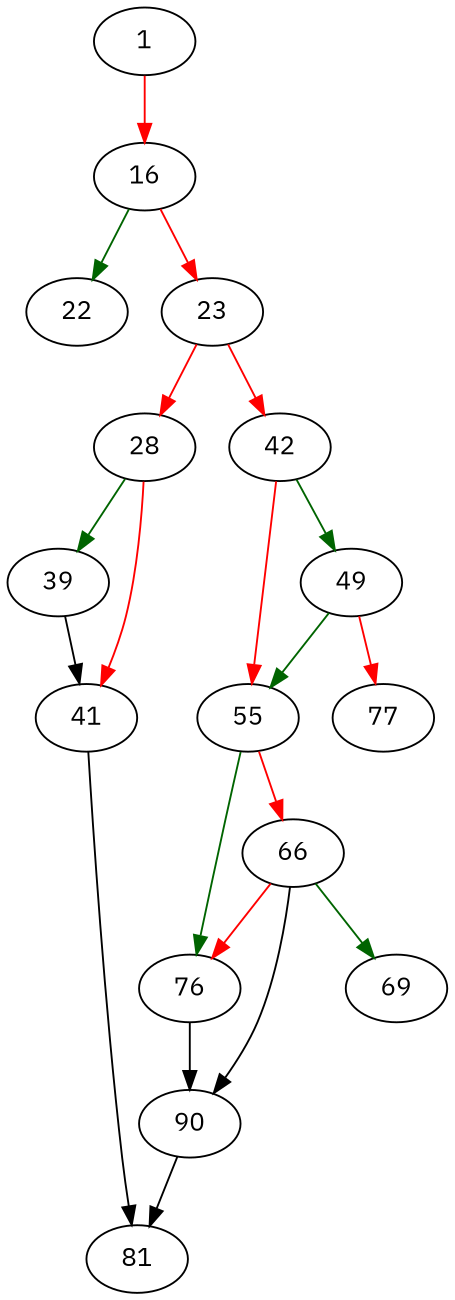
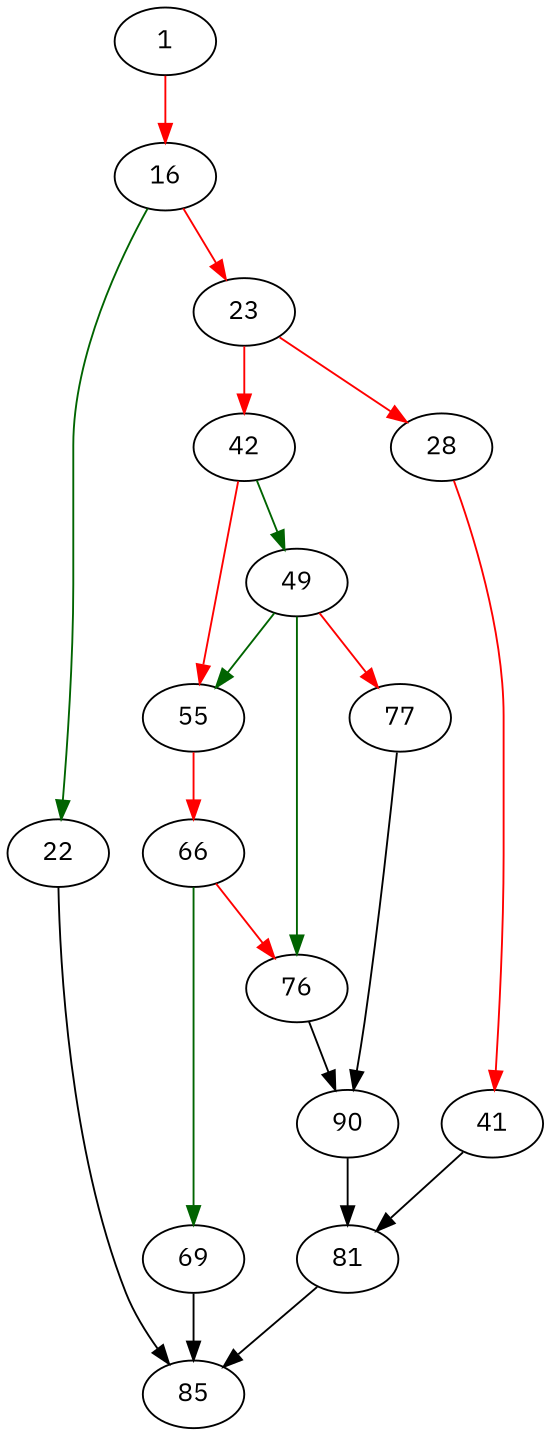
(58, 583) -> none
(220, 844) -> (297, 776)
(270, 987) -> (379, 912)
none -> (194, 1394)
